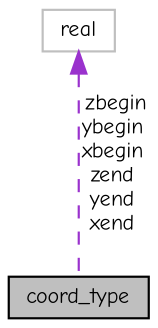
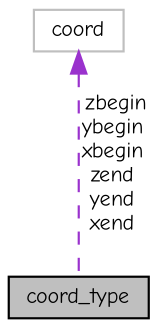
(79, 31) -> (79, 31)
